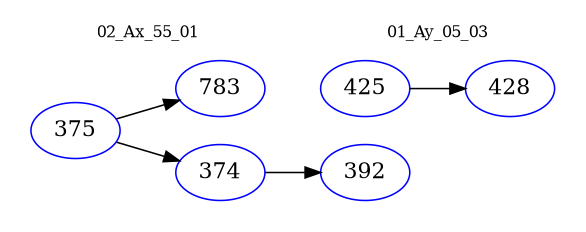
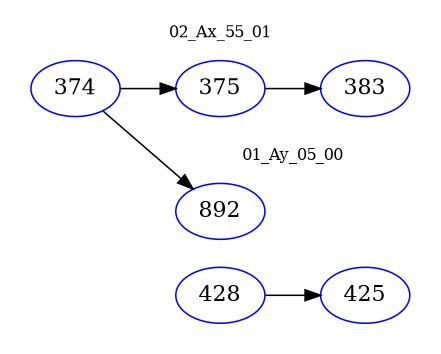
(438, 33) -> (293, 156)
(220, 89) -> (365, 89)
(430, 89) -> (285, 295)
(140, 149) -> (140, 89)
(365, 173) -> (220, 211)
